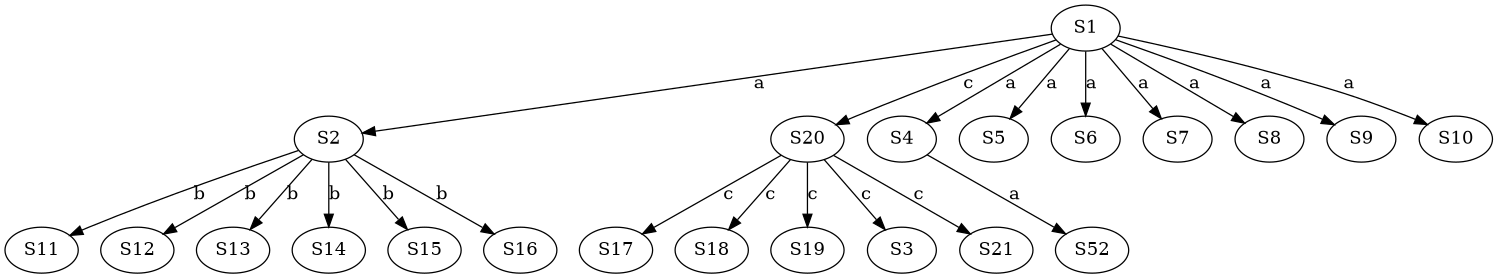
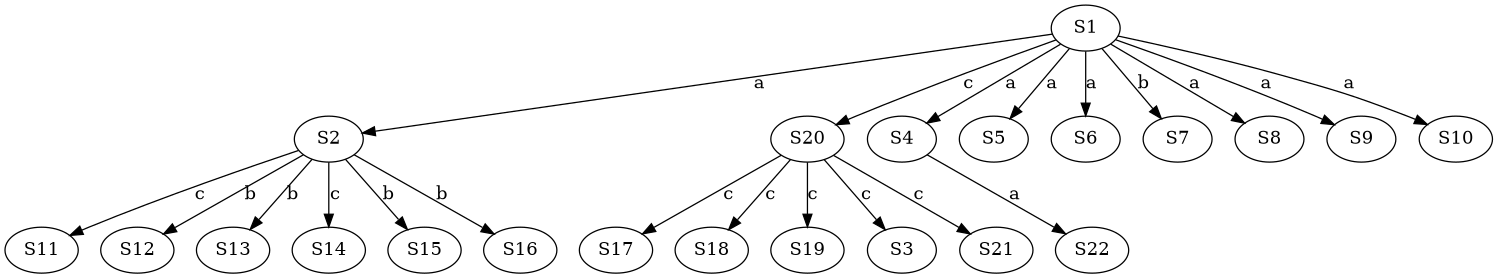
(1144, 84) -> (1144, 84)
(200, 195) -> (200, 195)
(335, 195) -> (335, 195)
(1092, 250) -> (1092, 250)
